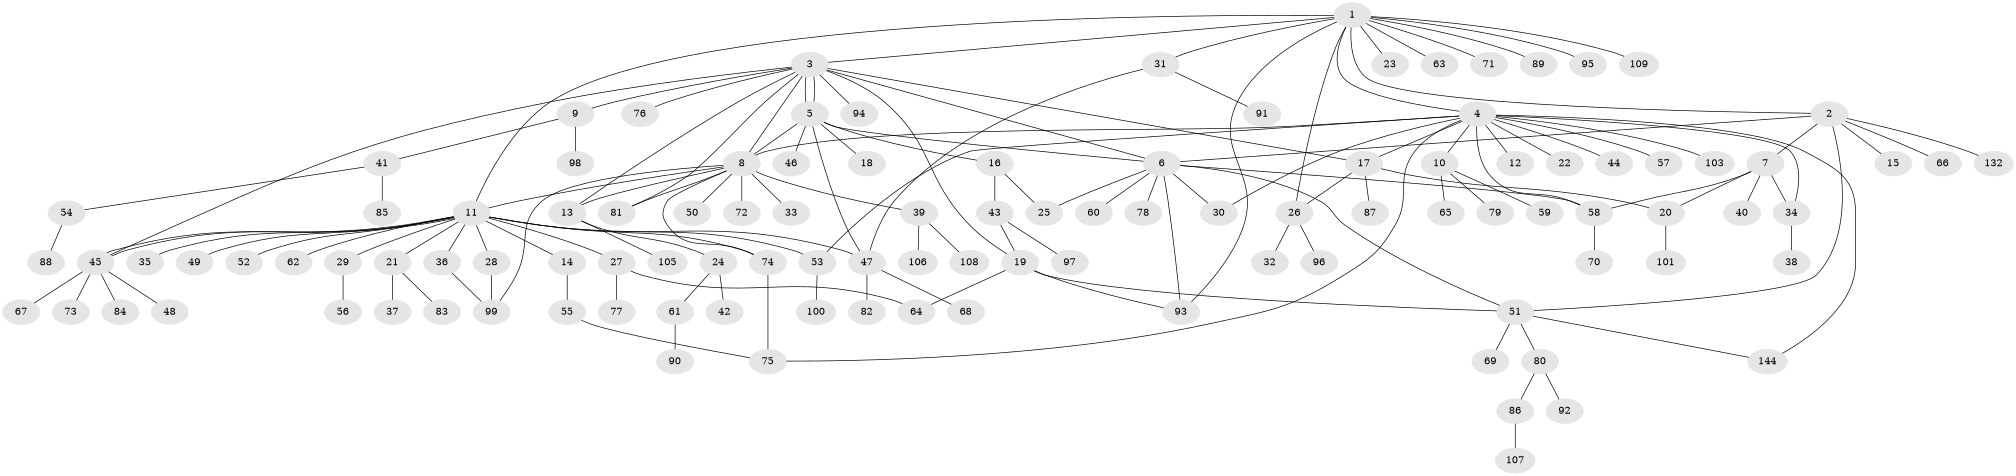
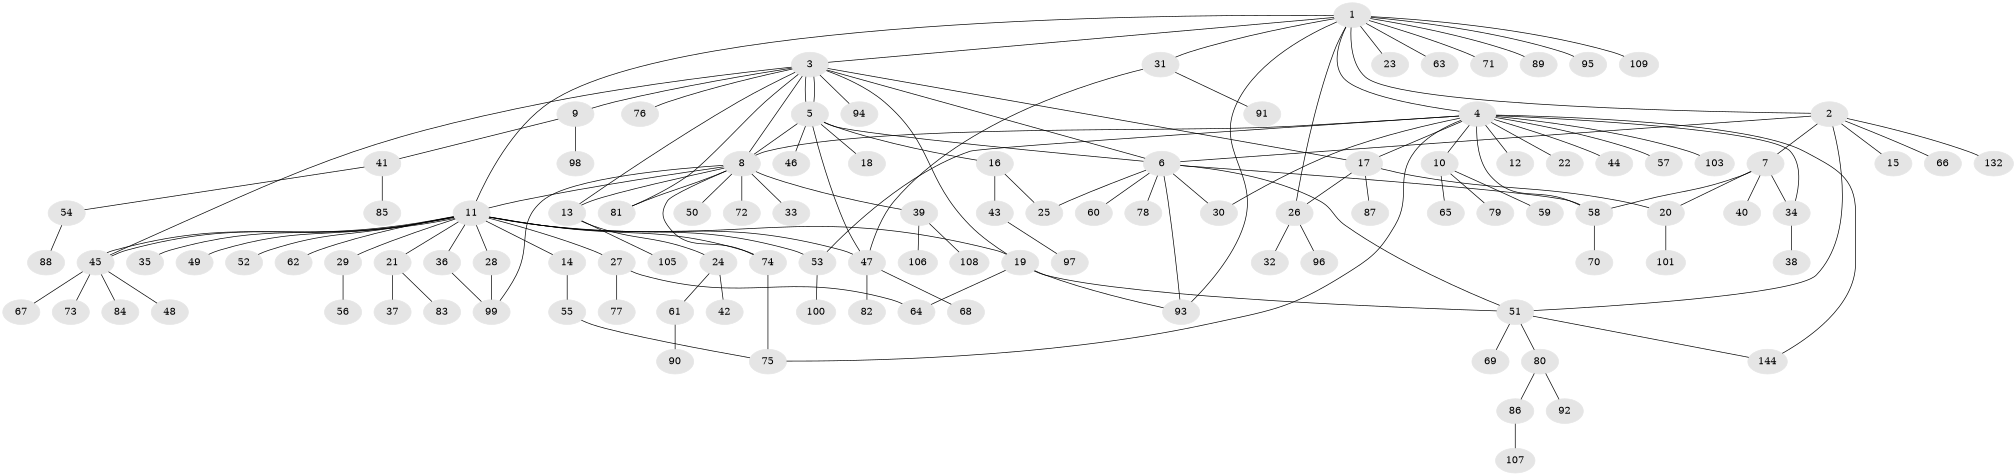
(1008, 238) -> (749, 229)
